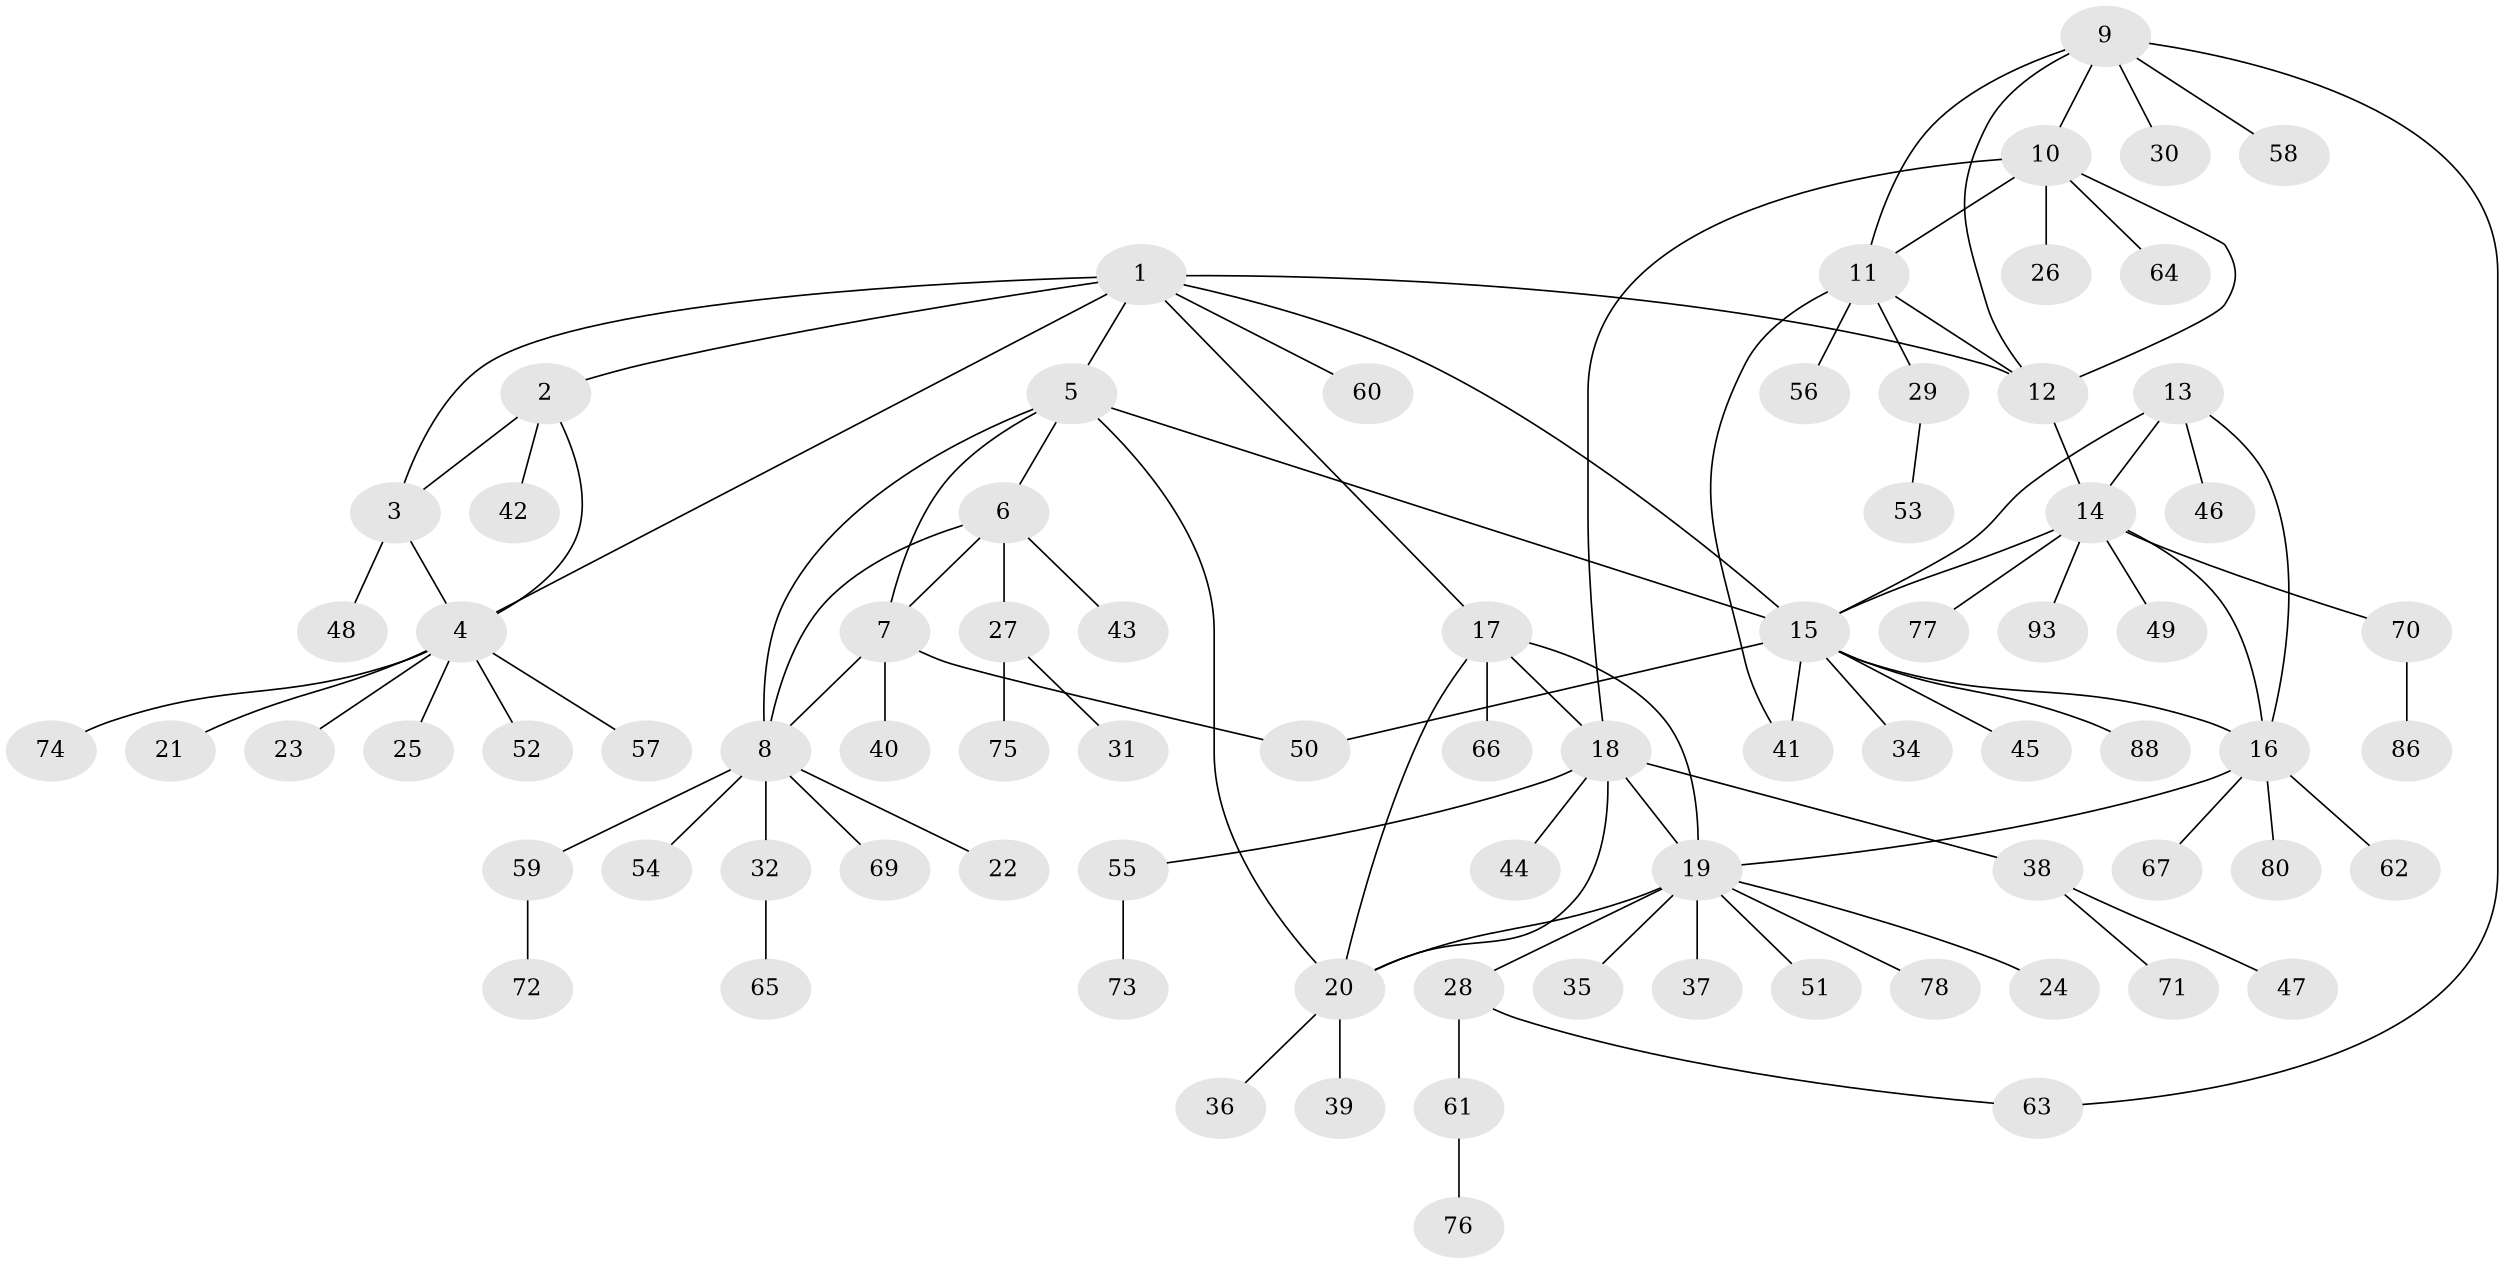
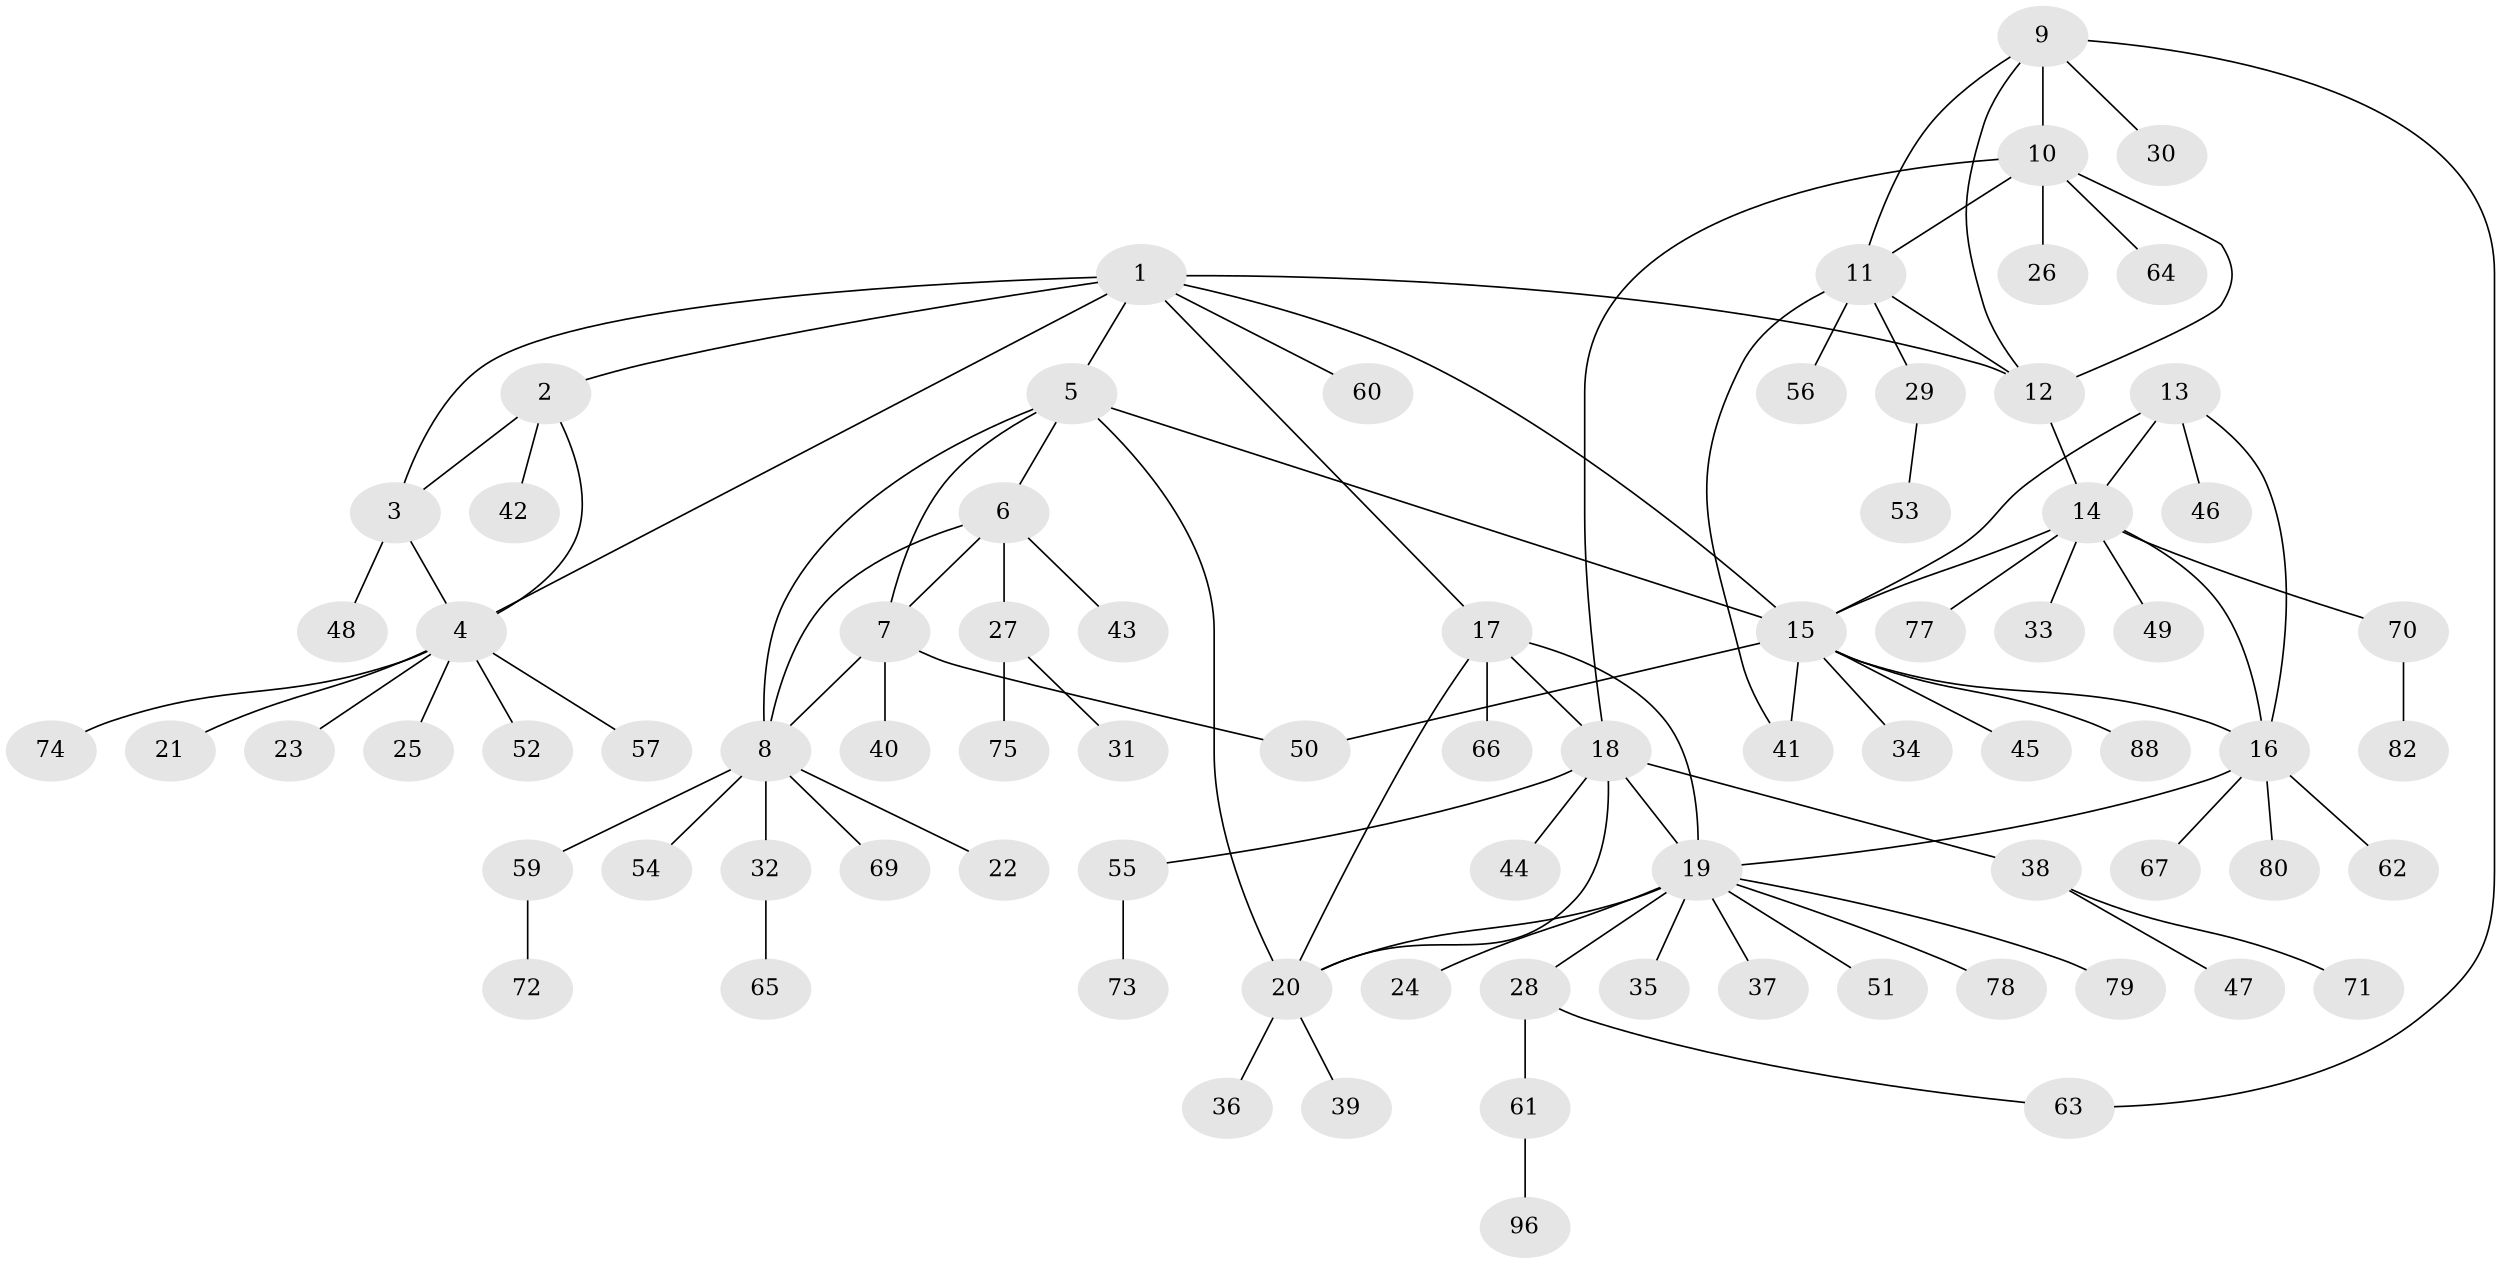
(2284, 155) -> none
(2043, 632) -> (2040, 632)
(2407, 751) -> (2404, 751)
none -> (2121, 989)
(1459, 1227) -> (1525, 1227)
